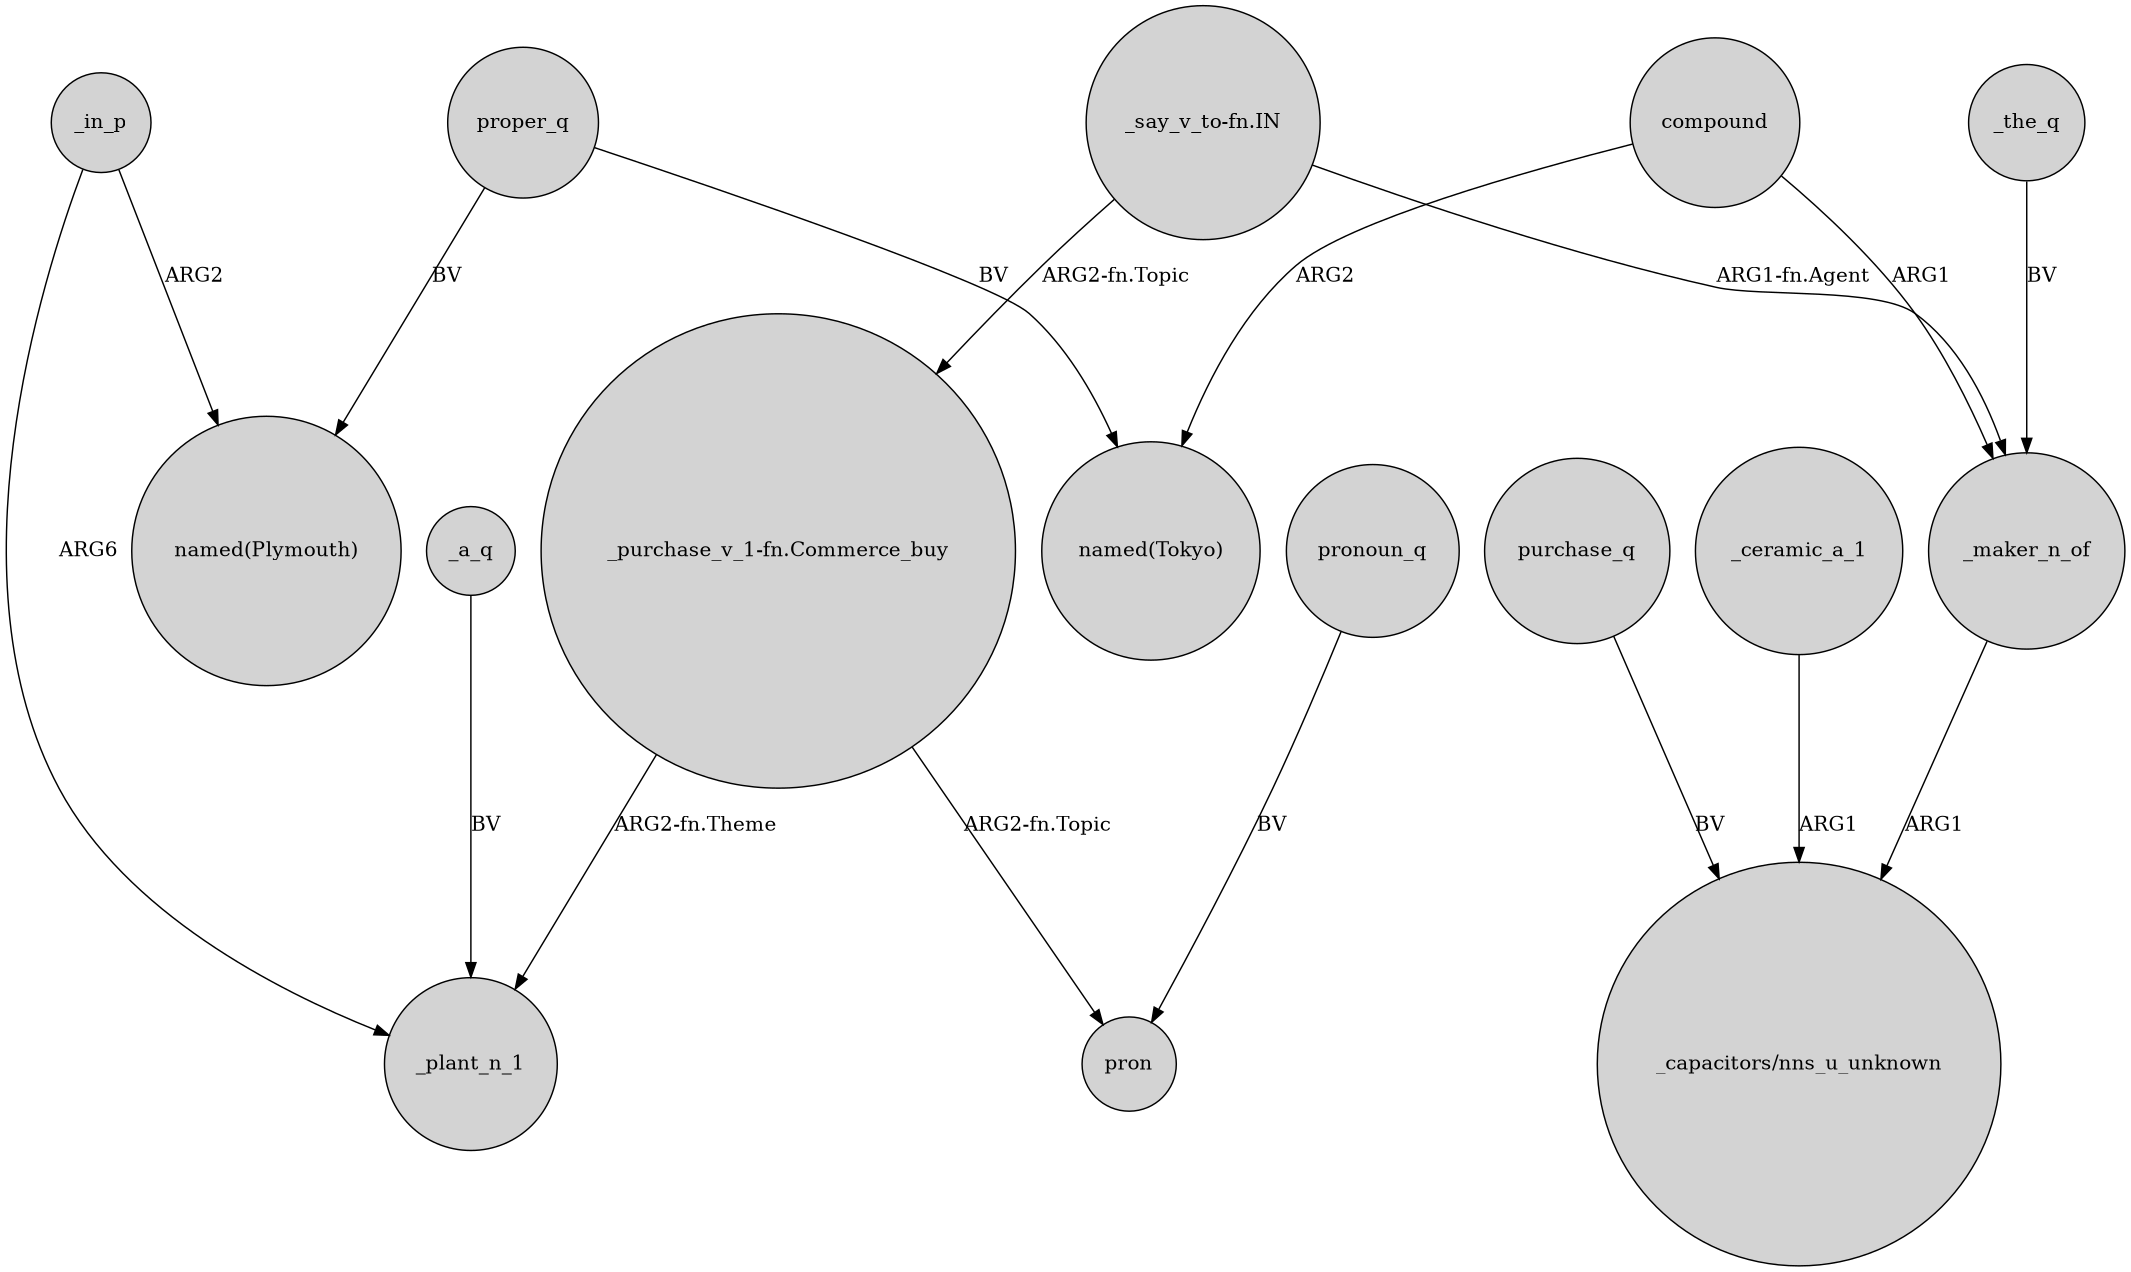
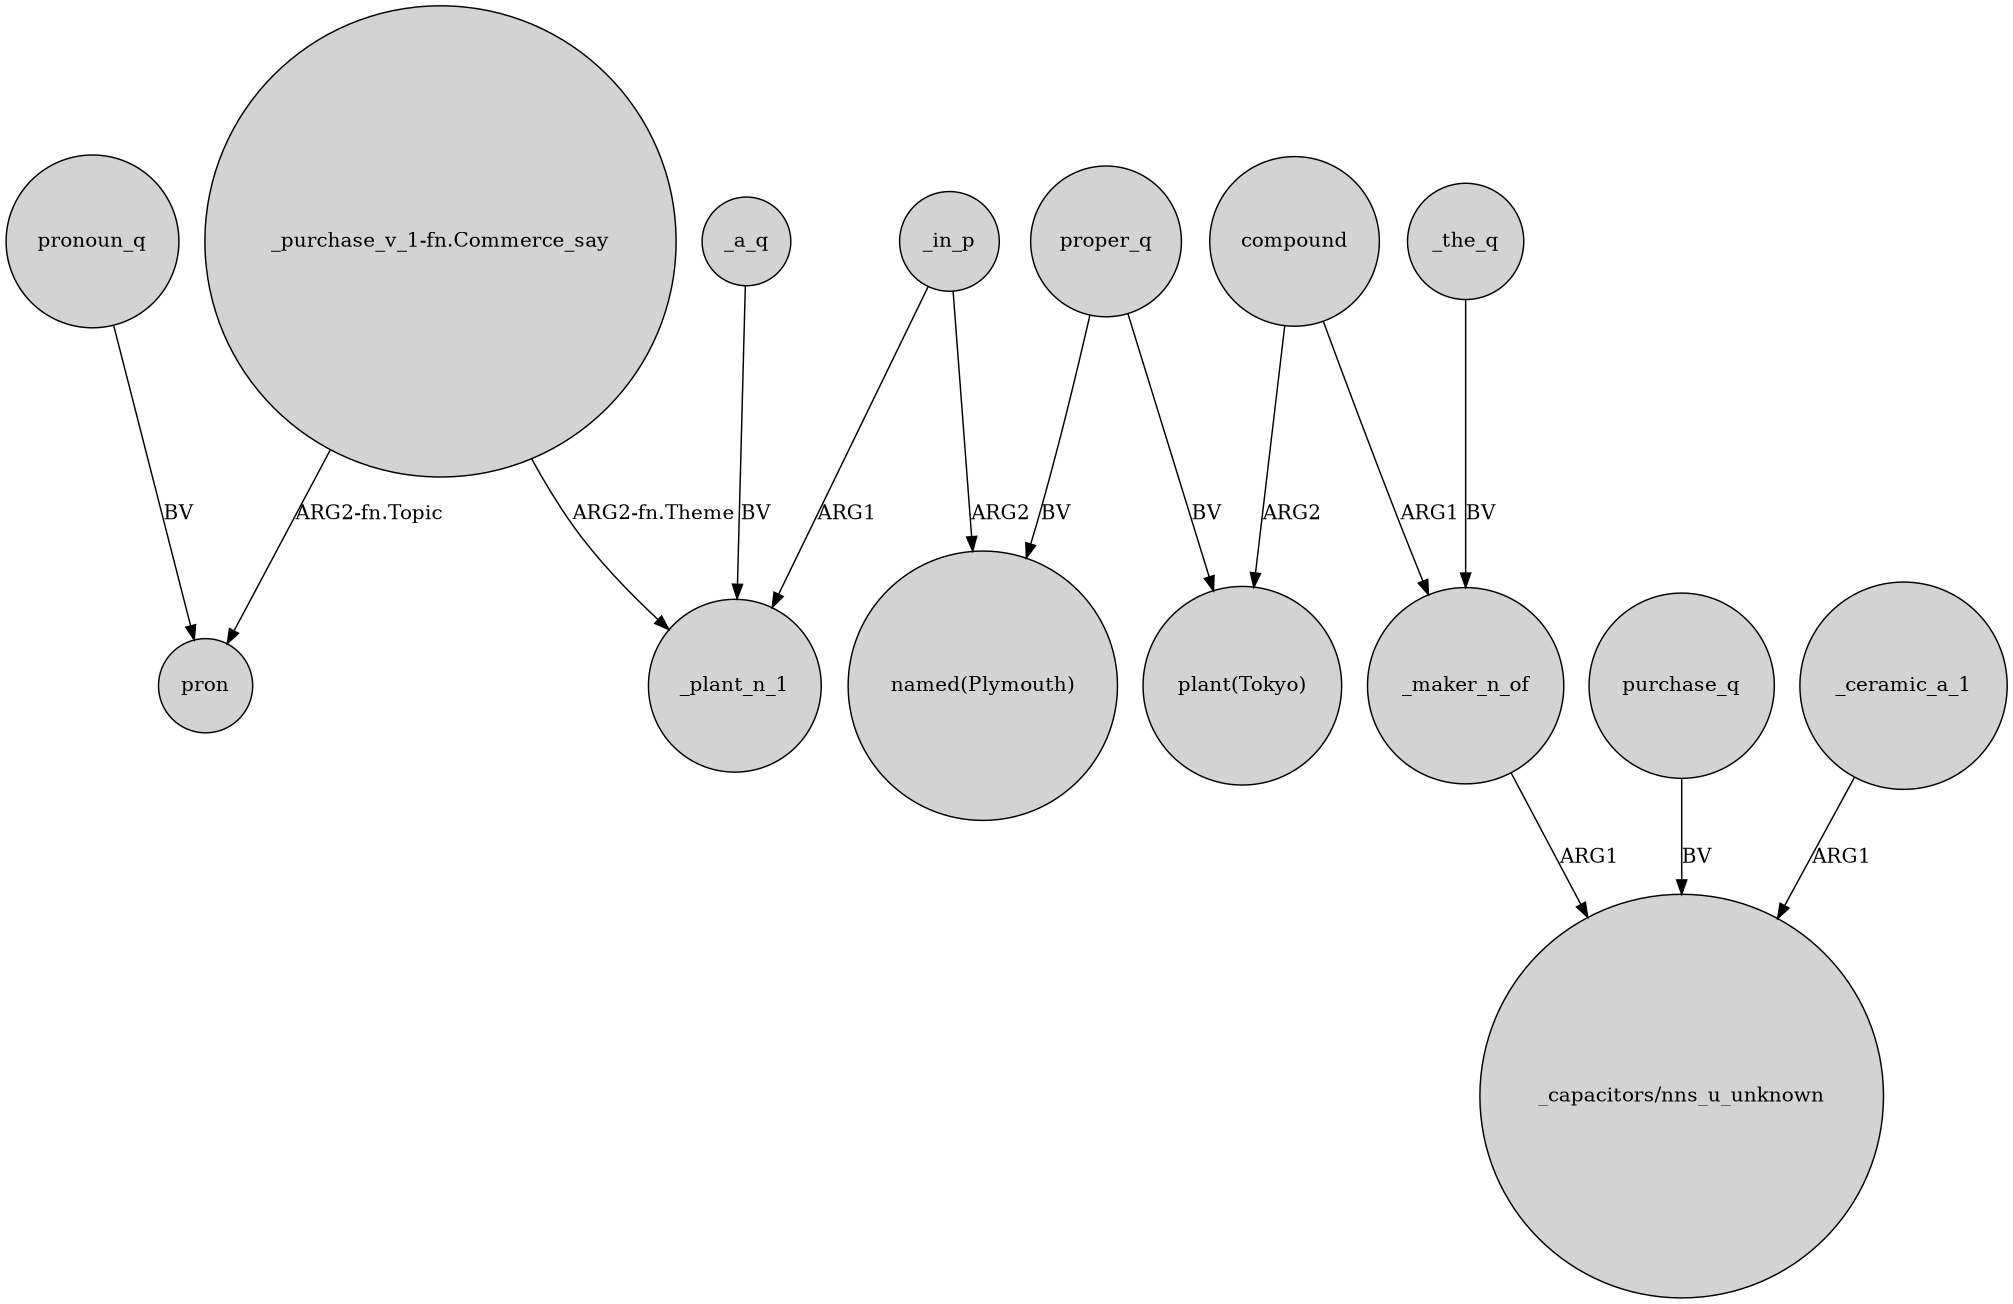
(1203, 123) -> none
(89, 551) -> (847, 514)
(778, 551) -> (440, 241)
(1151, 551) -> (1242, 686)
